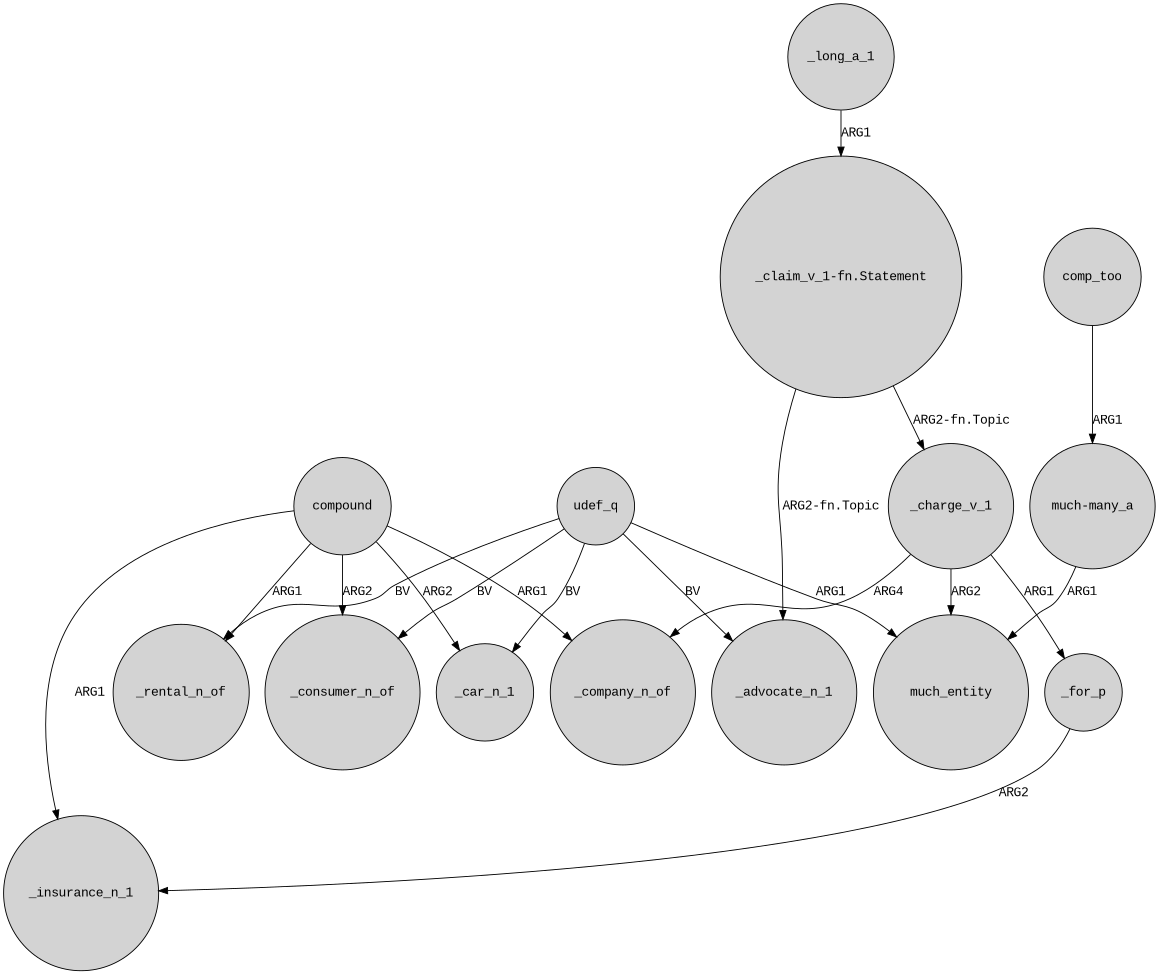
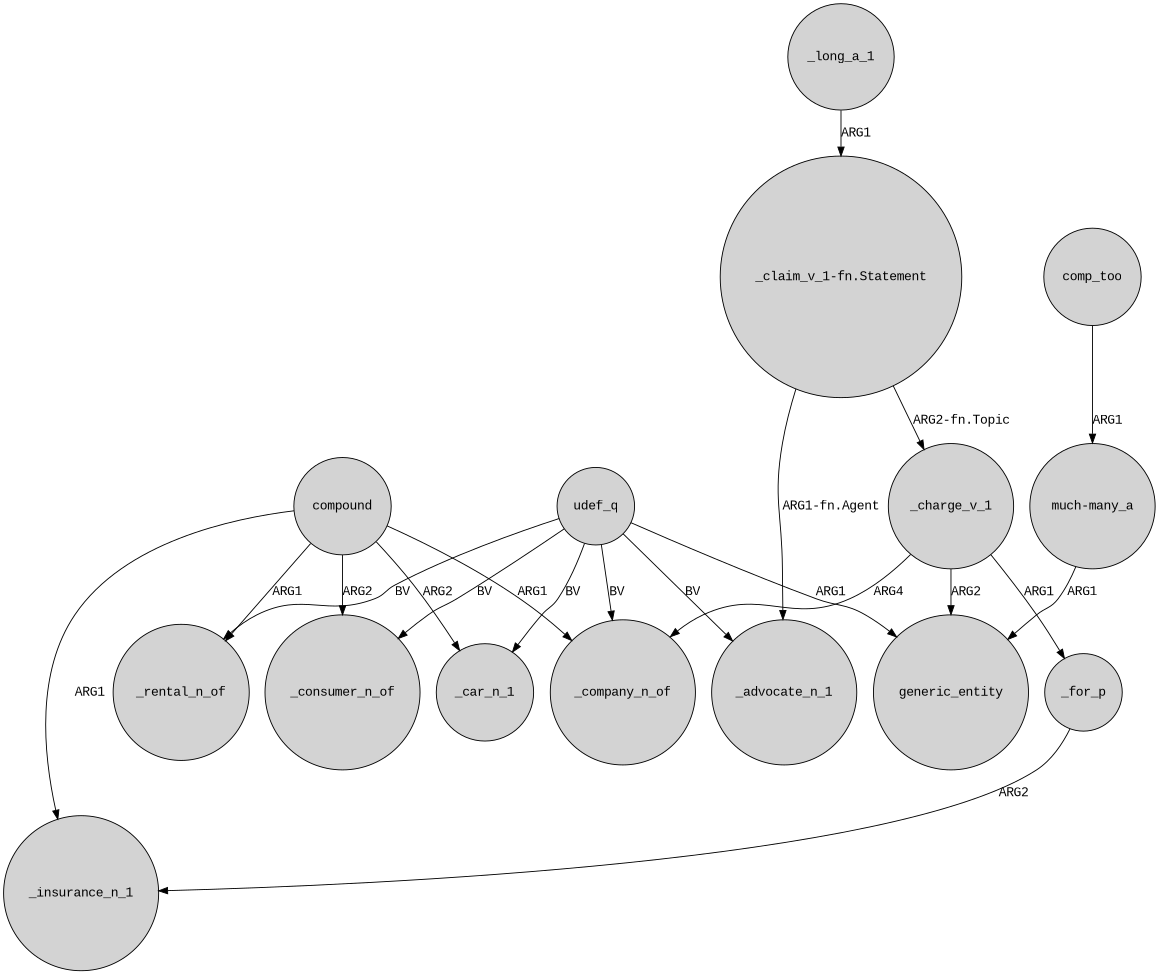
(831, 506) -> (831, 506)
none -> (606, 578)
(951, 692) -> (951, 692)
